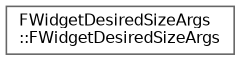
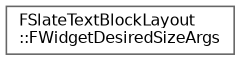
(120, 30) -> (120, 30)
